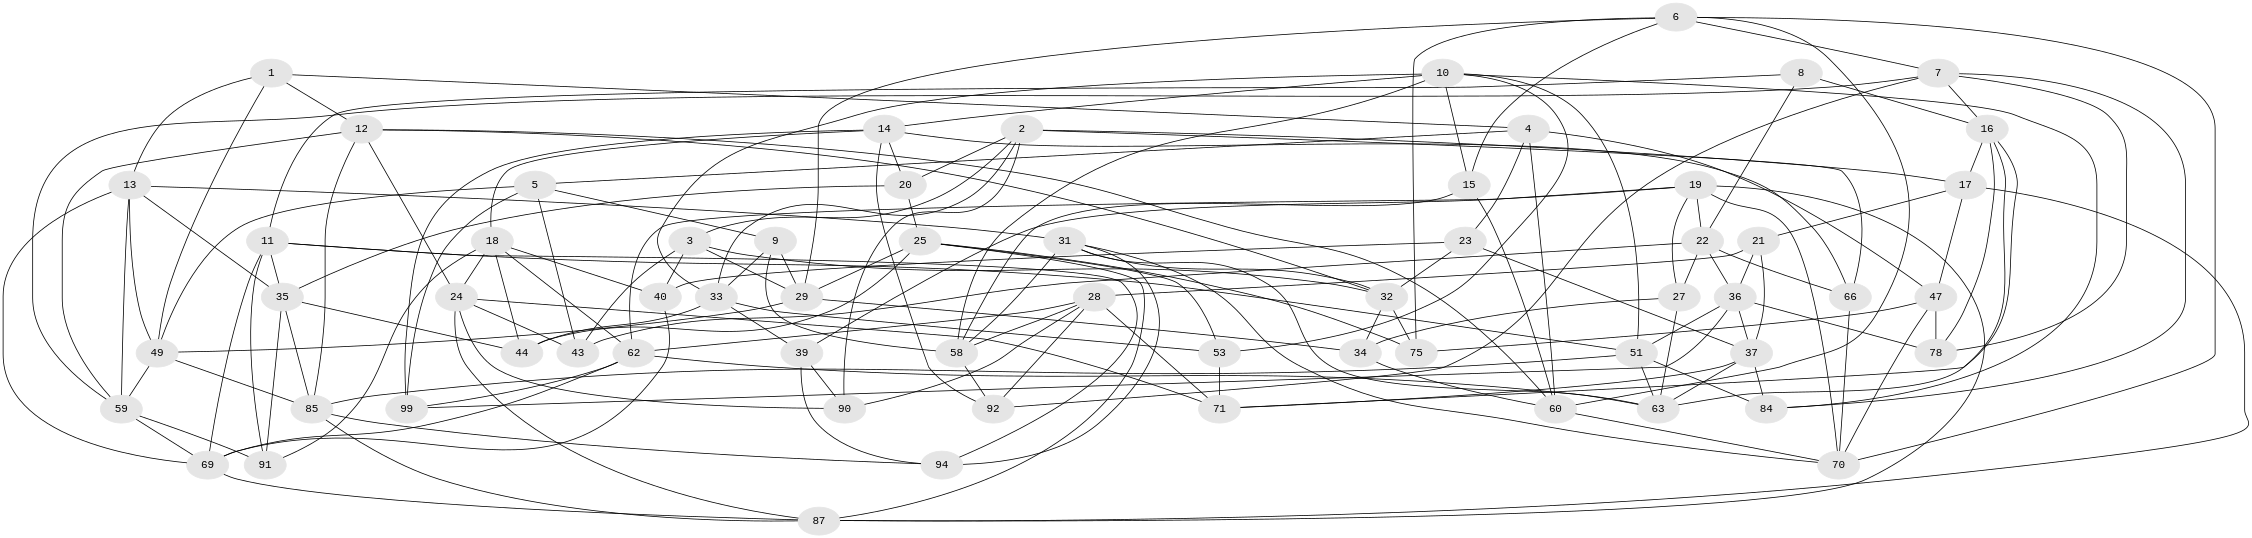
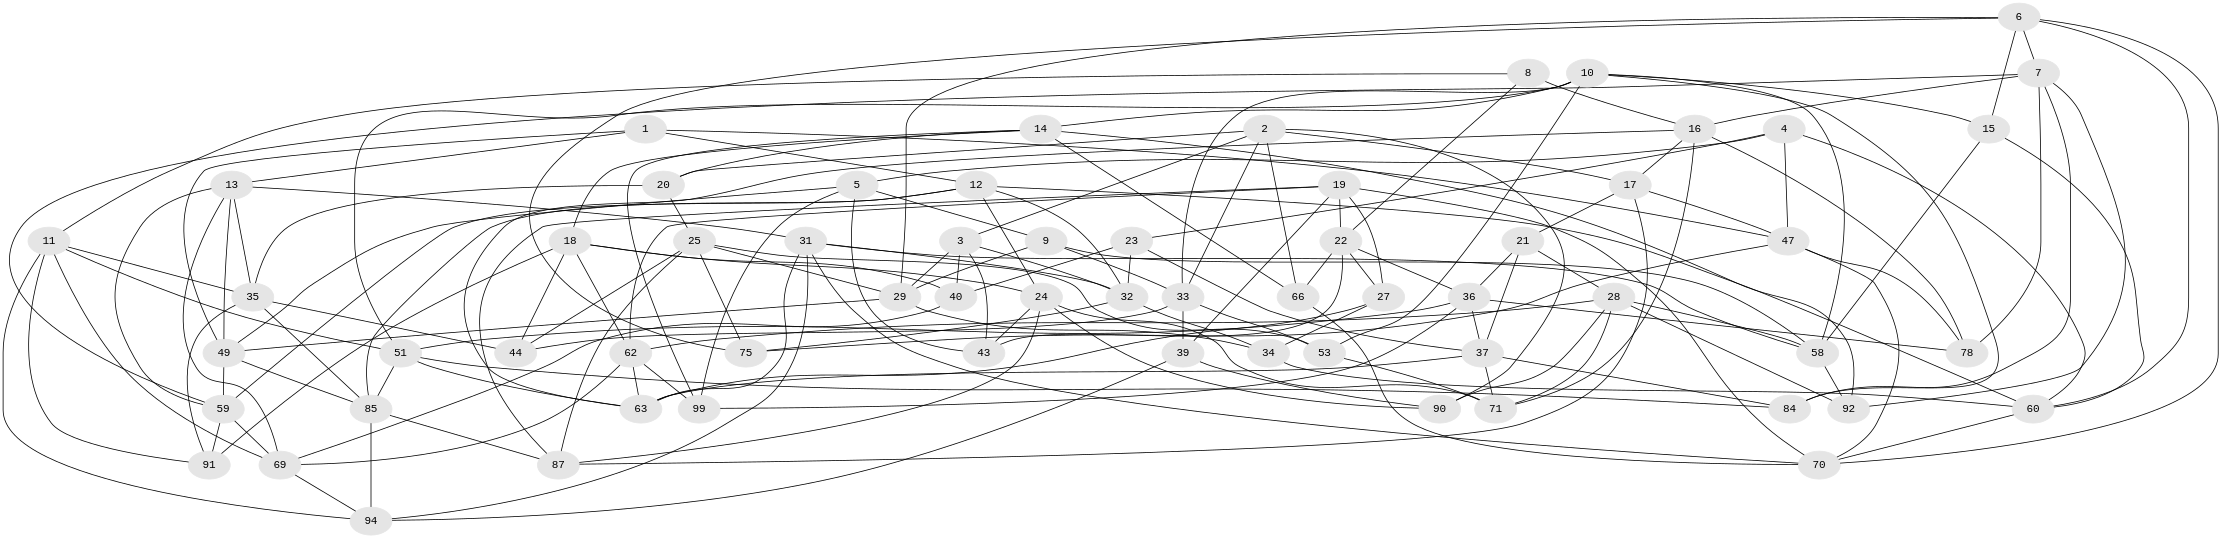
(961, 104) -> (1082, 147)
(510, 508) -> (325, 493)
